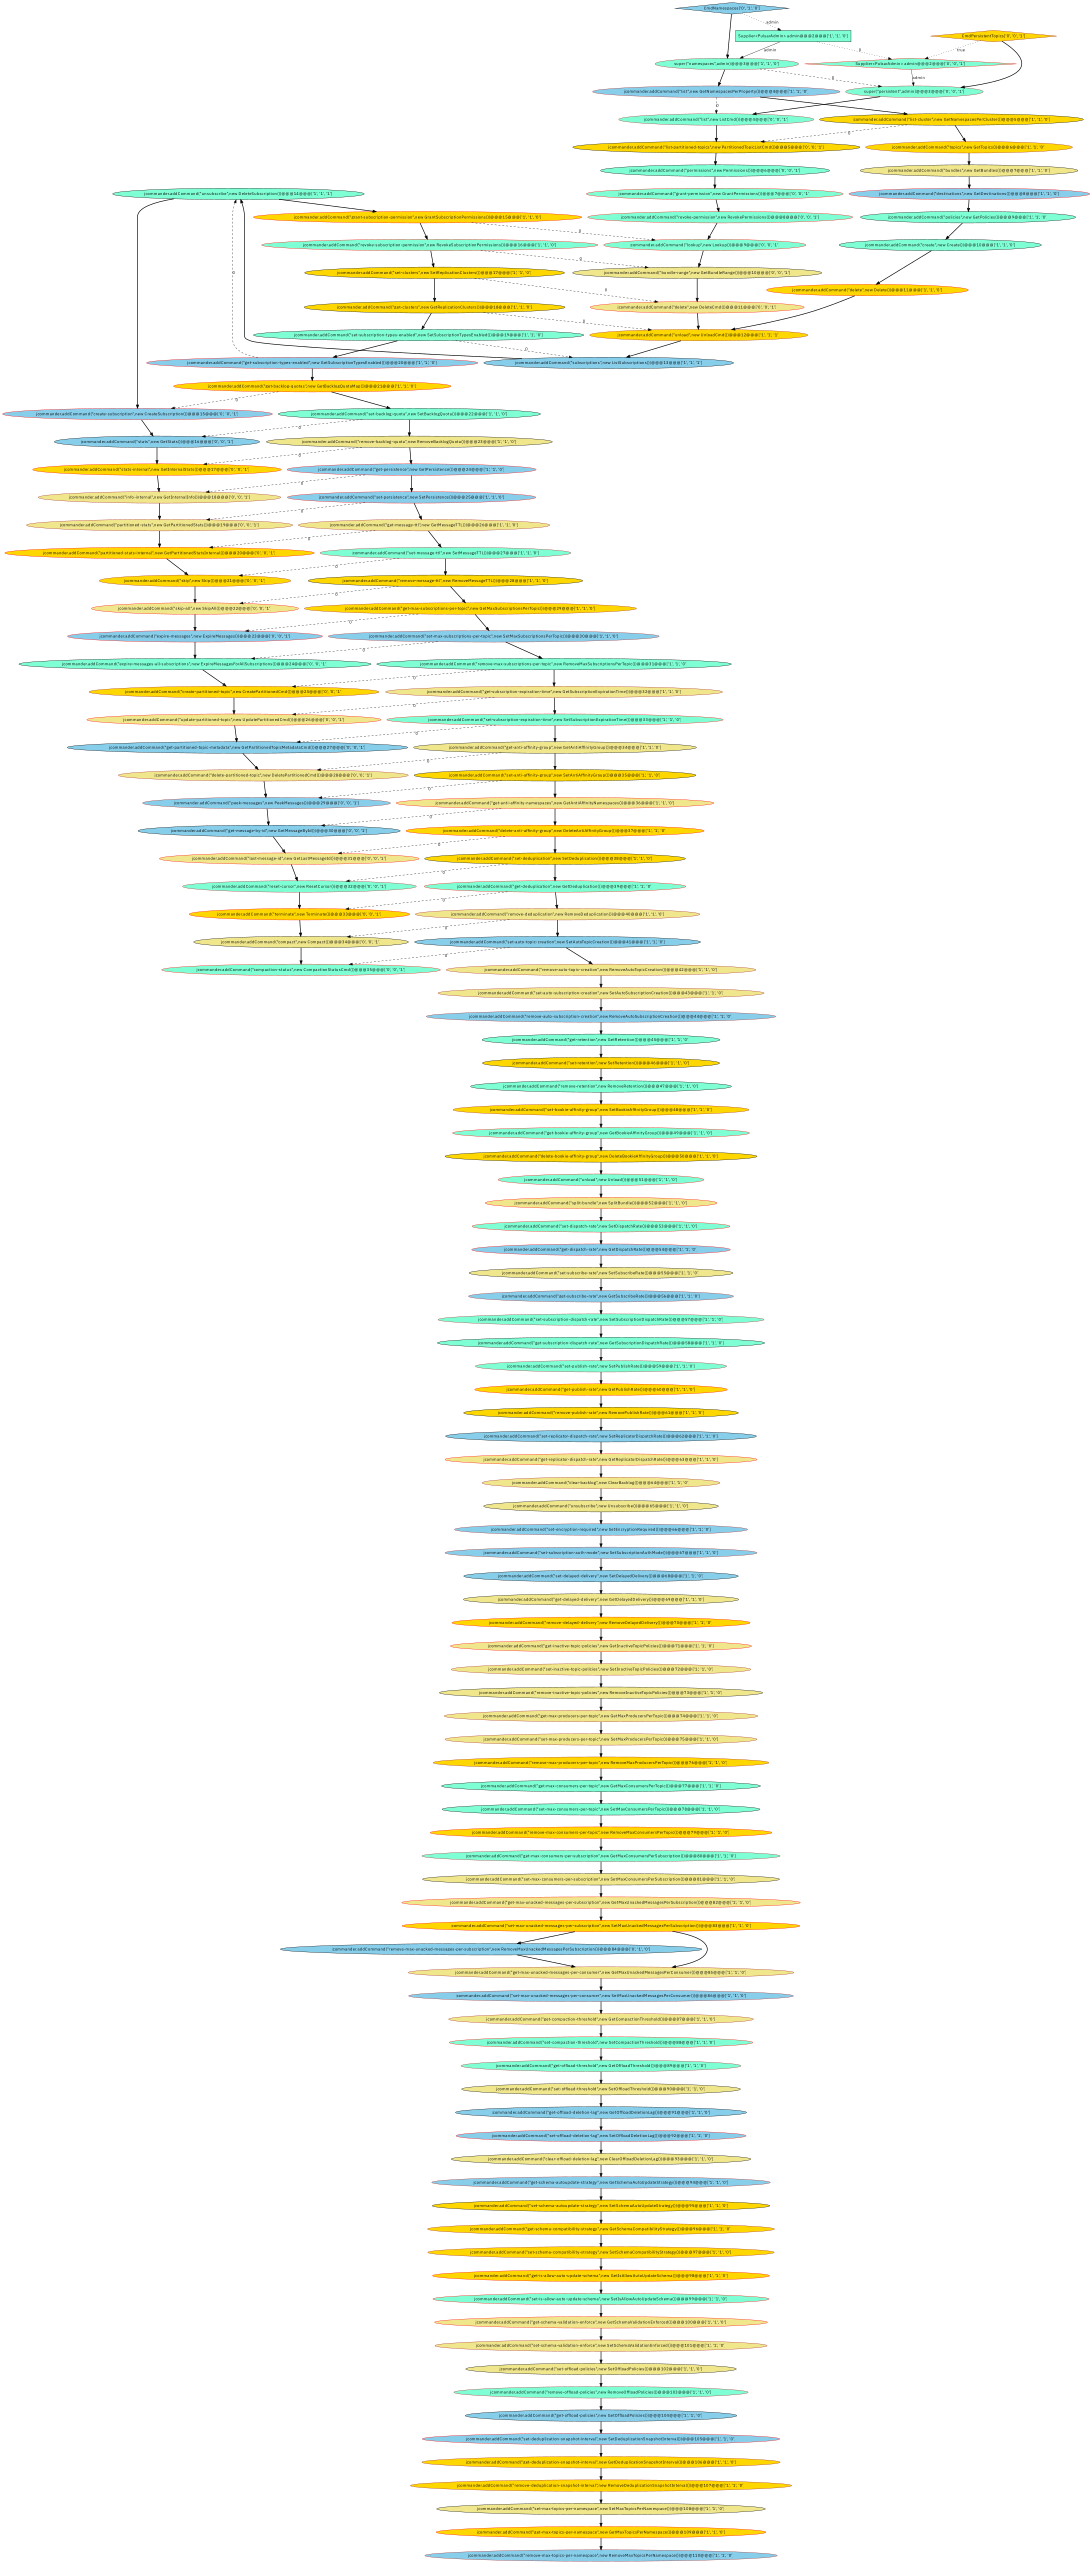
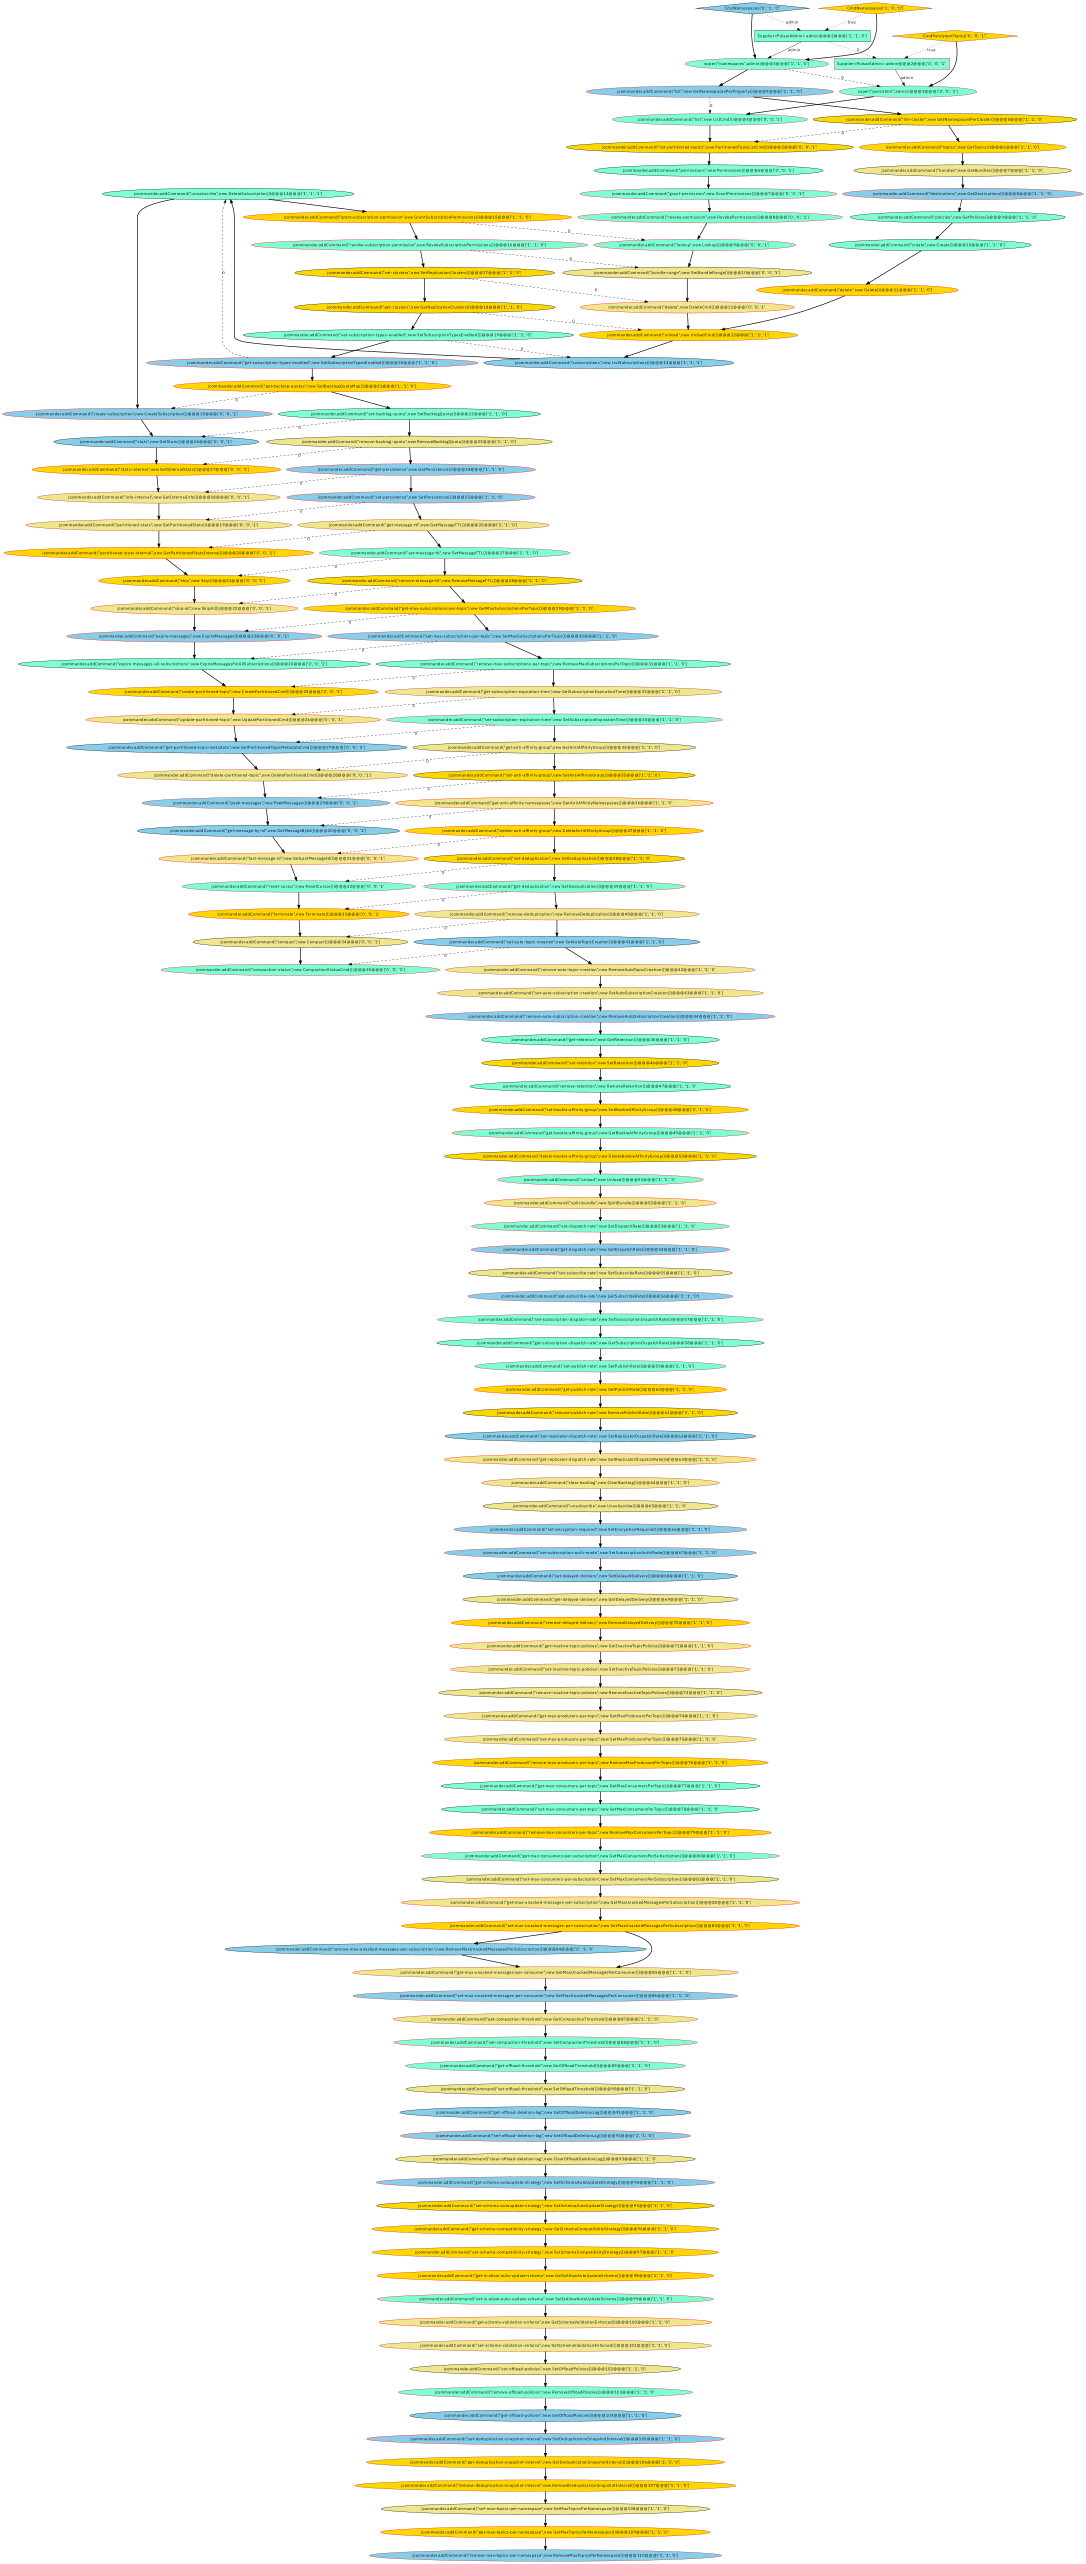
none -> (875, 8)
(911, 64) -> (892, 64)
